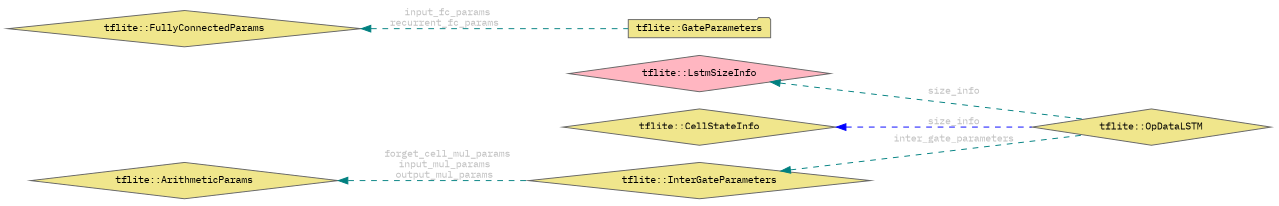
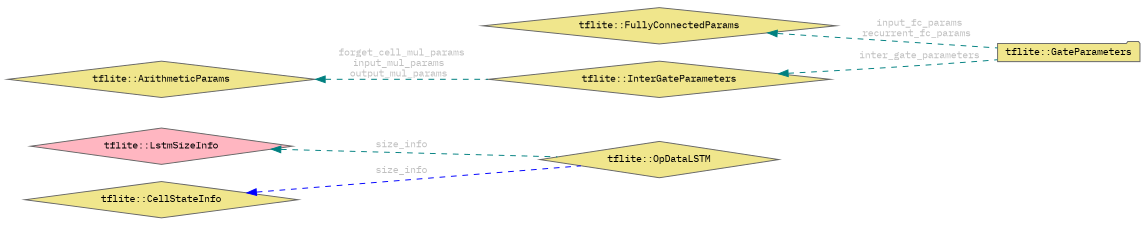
(937, 152) -> (893, 67)
